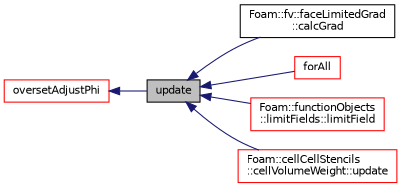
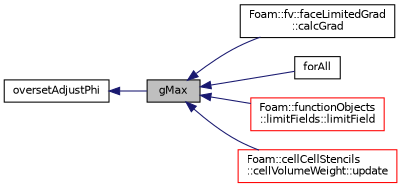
(318, 68) -> (318, 68)
(57, 91) -> (57, 91)
(174, 91) -> (174, 91)
